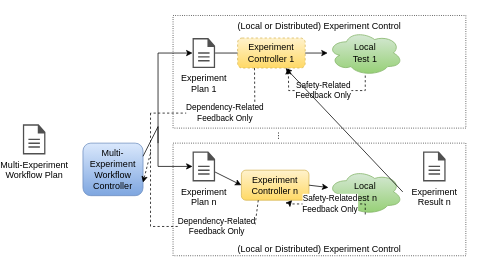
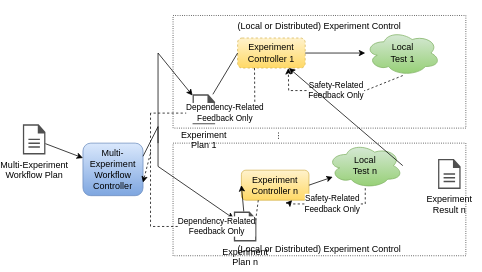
(204, 53) -> (204, 109)
(365, 53) -> (402, 53)
none -> (61, 150)
(204, 166) -> (245, 226)
(434, 166) -> (449, 174)
(365, 192) -> (365, 165)
